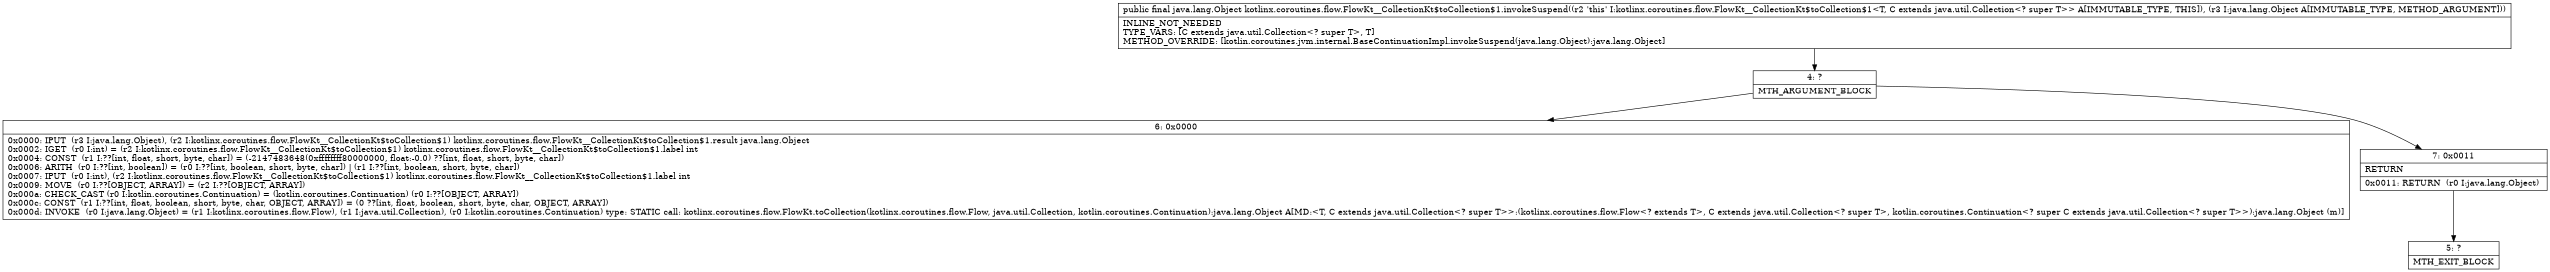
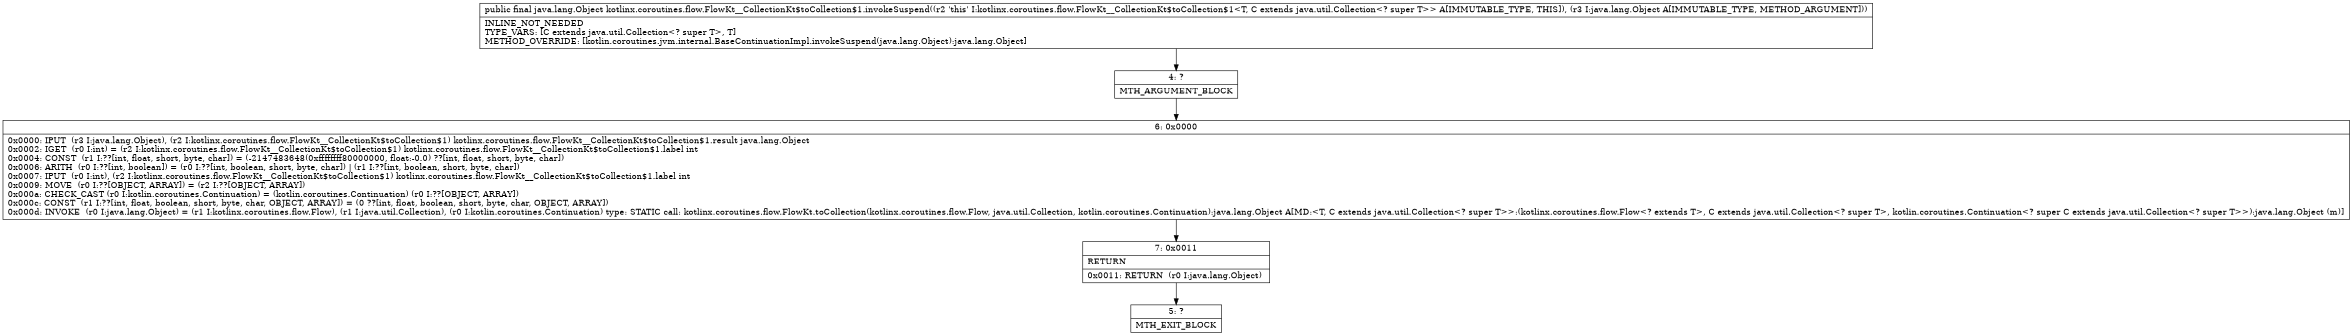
(2150, 96) -> (1176, 227)
